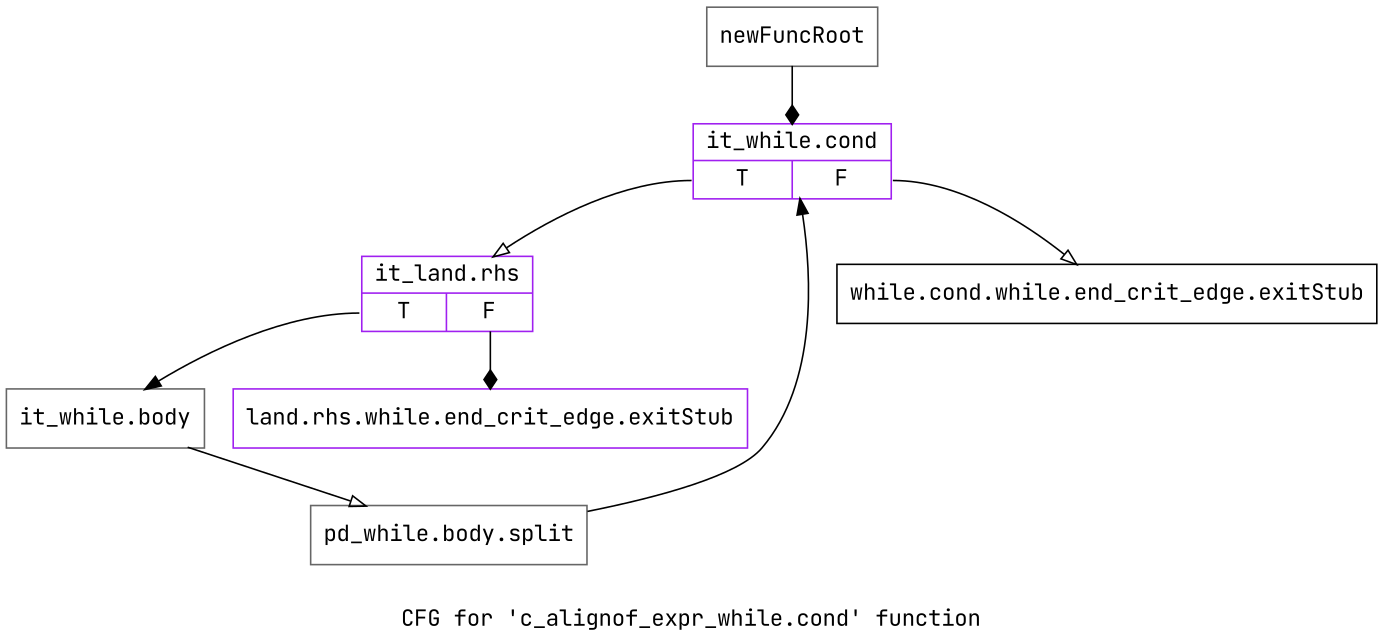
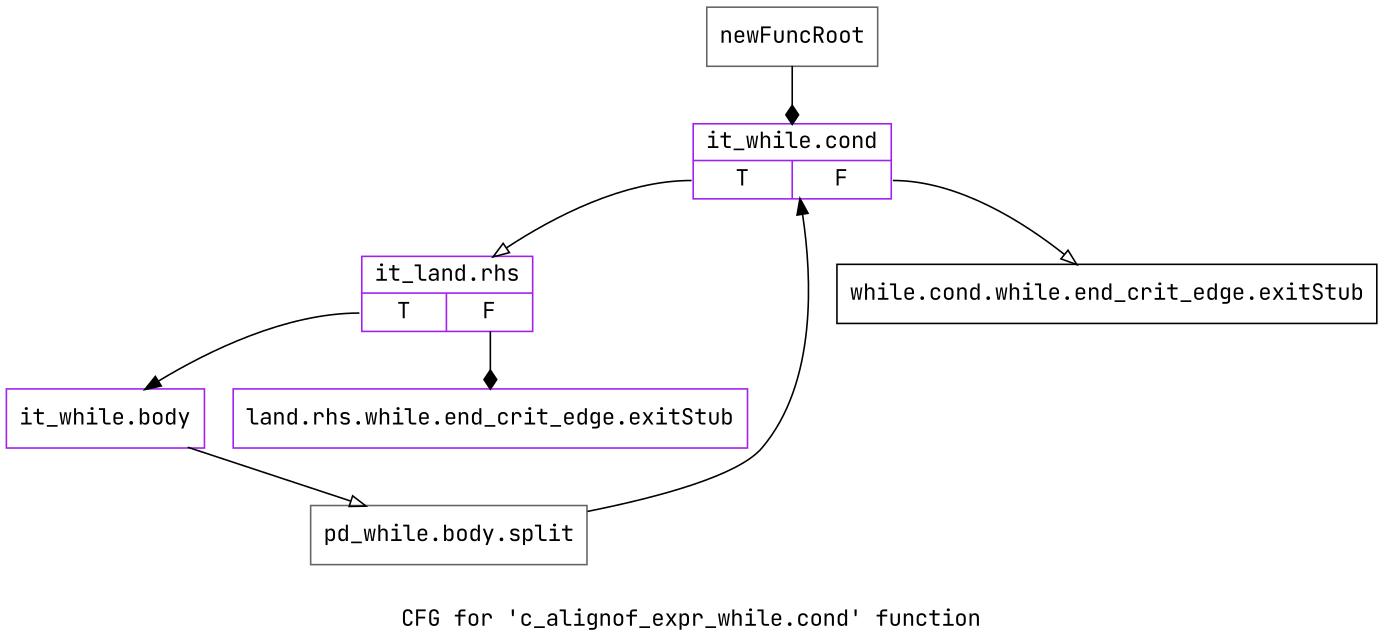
(105, 418) -> (105, 418)
